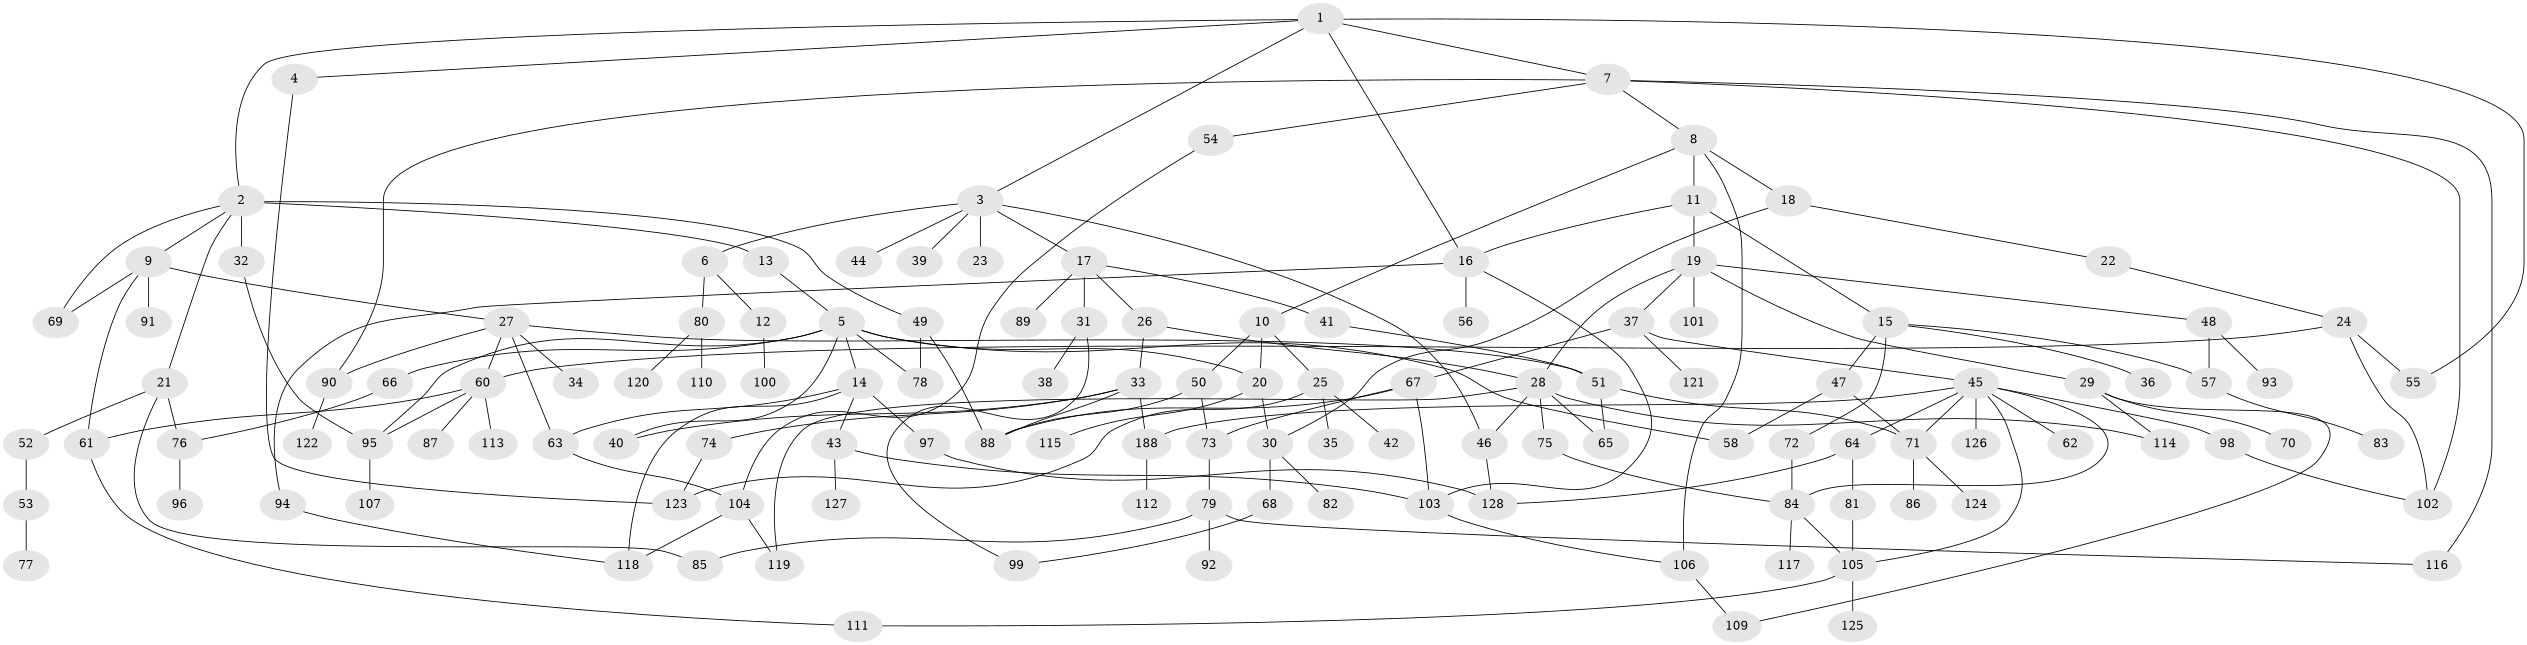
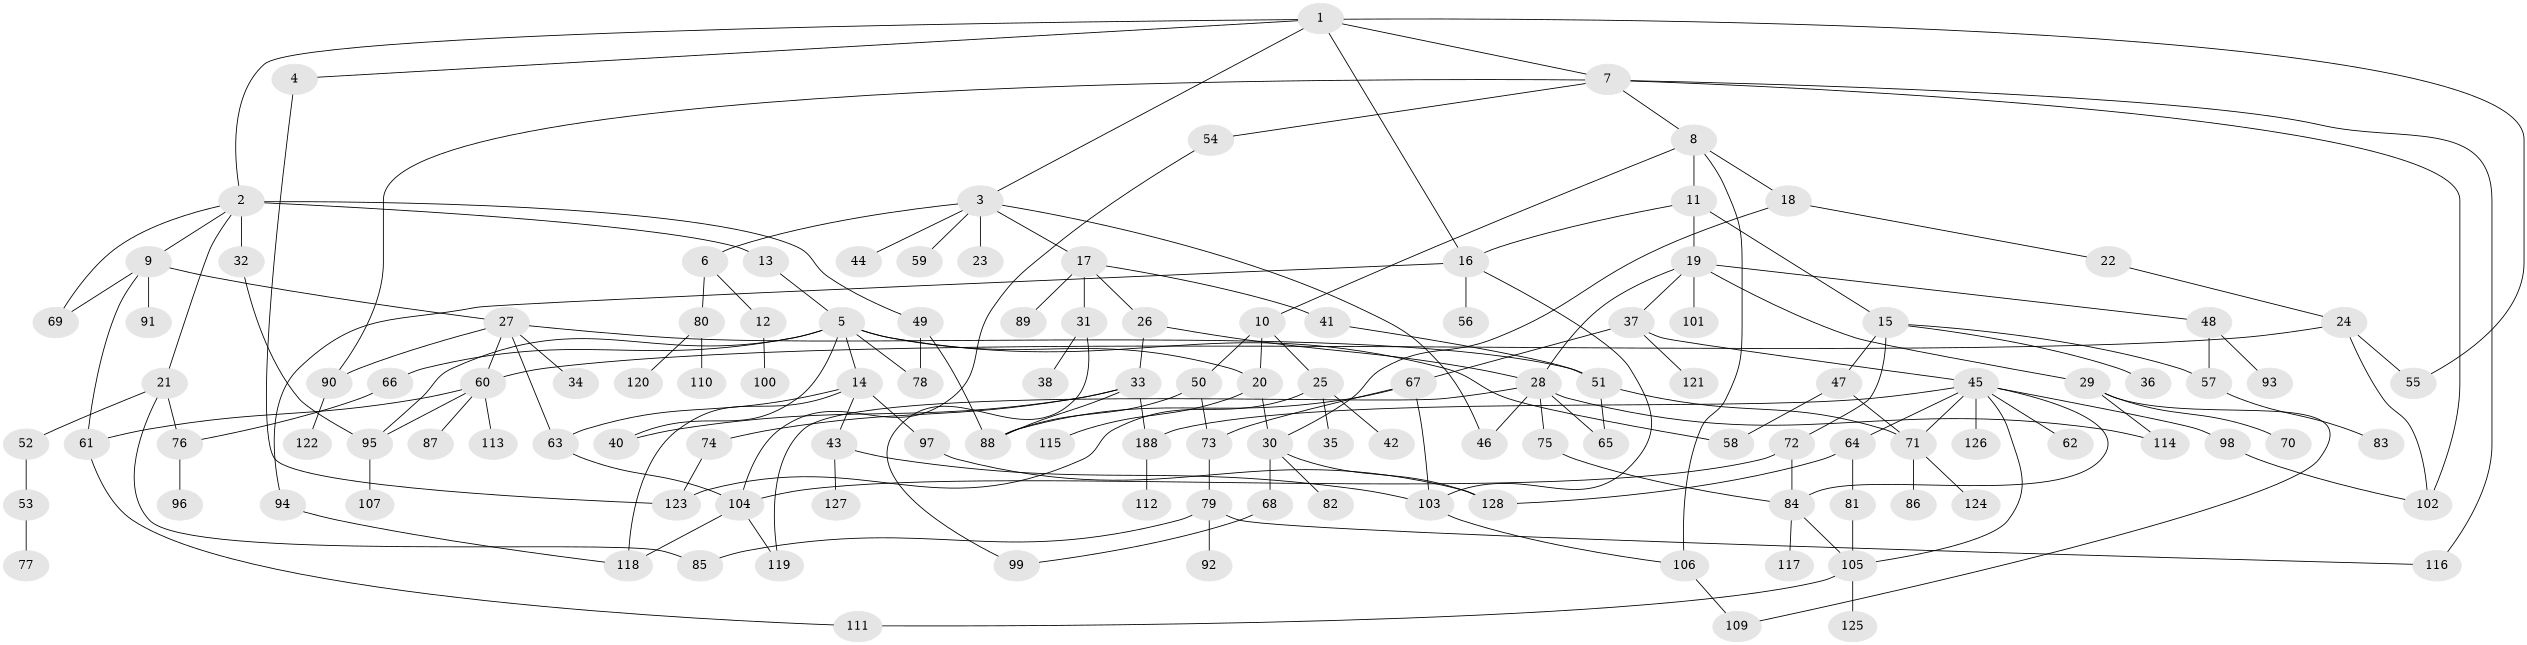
(920, 262) -> (920, 262)
(1489, 474) -> (1381, 475)
none -> (1218, 482)
